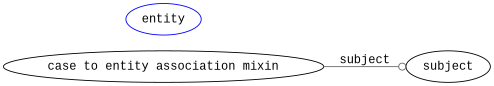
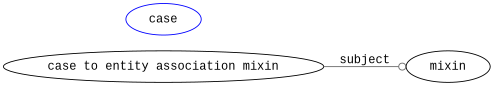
(164, 19) -> (164, 19)
(448, 67) -> (448, 67)
